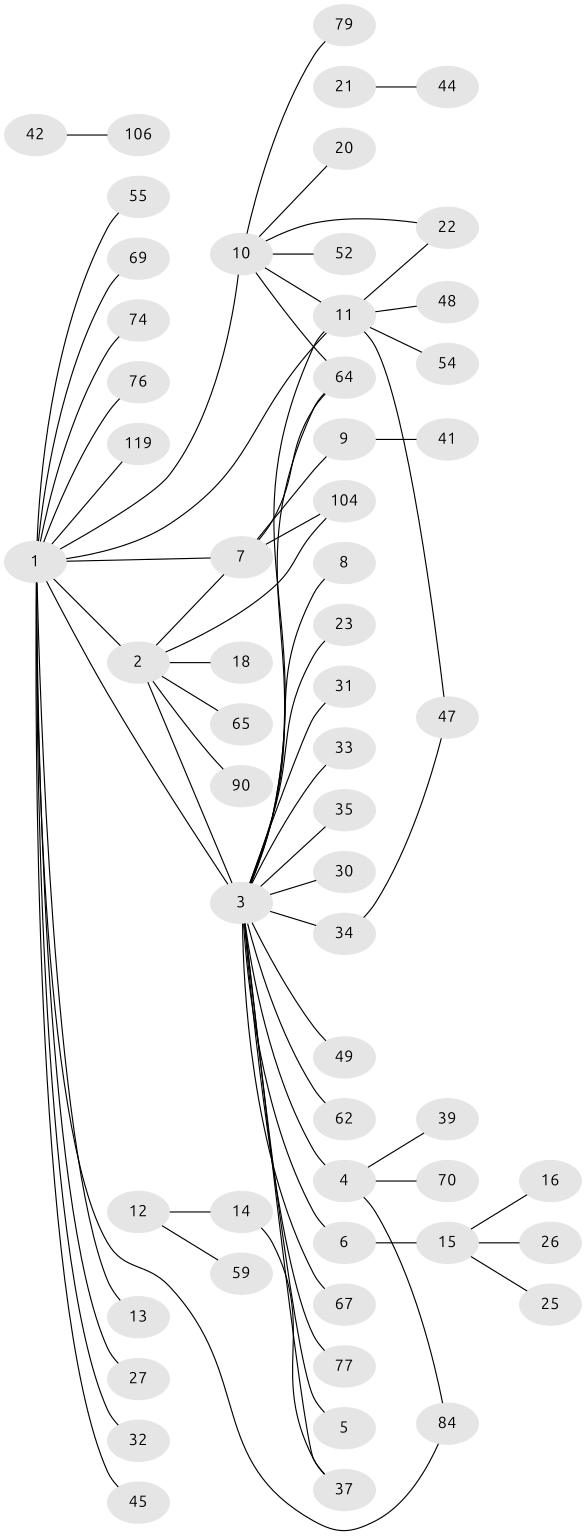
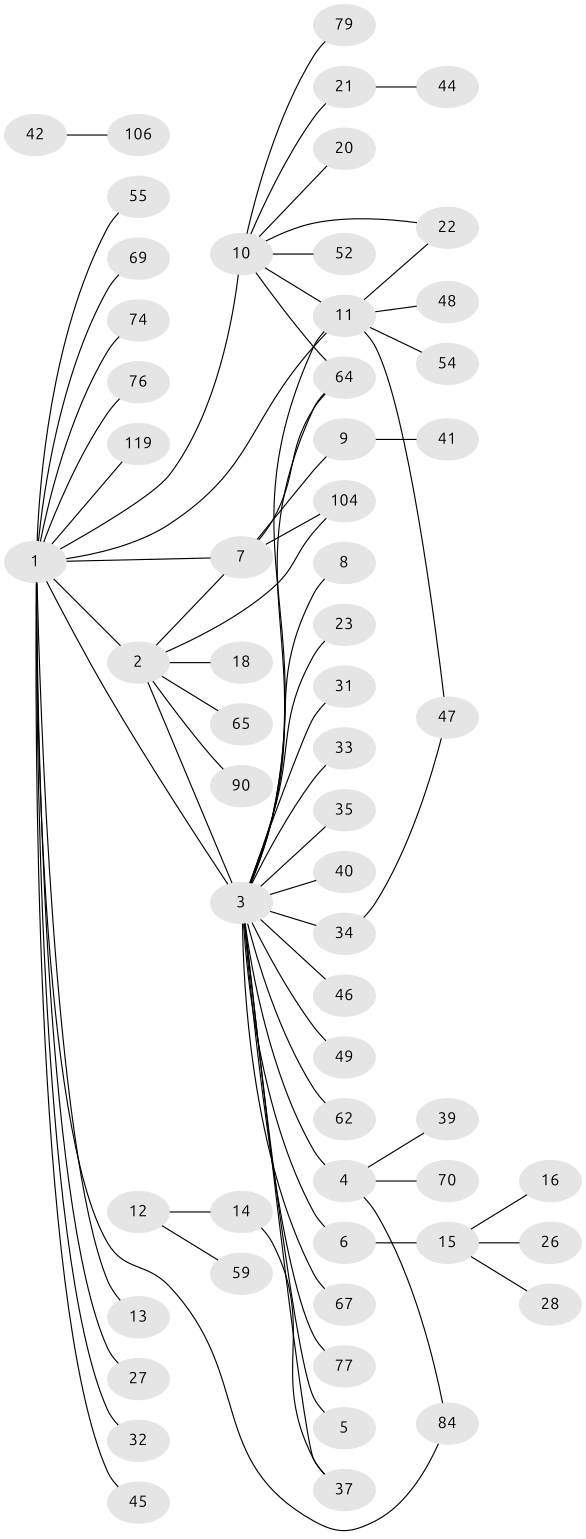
none -> (284, 166)
(344, 872) -> (344, 872)
none -> (344, 996)
(550, 1305) -> (550, 1305)
